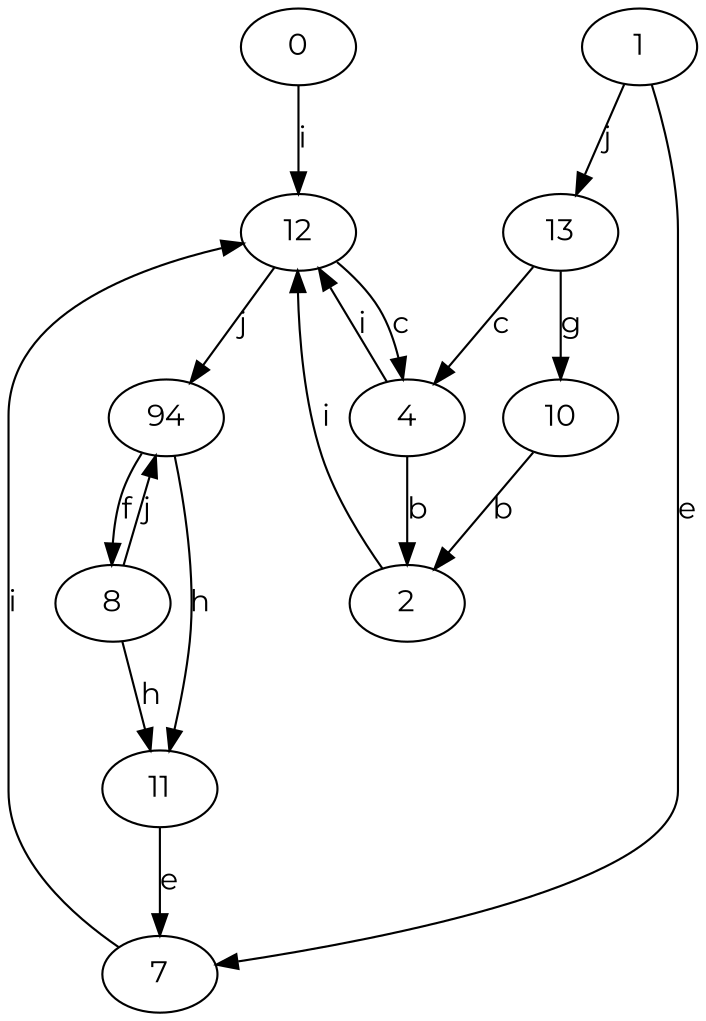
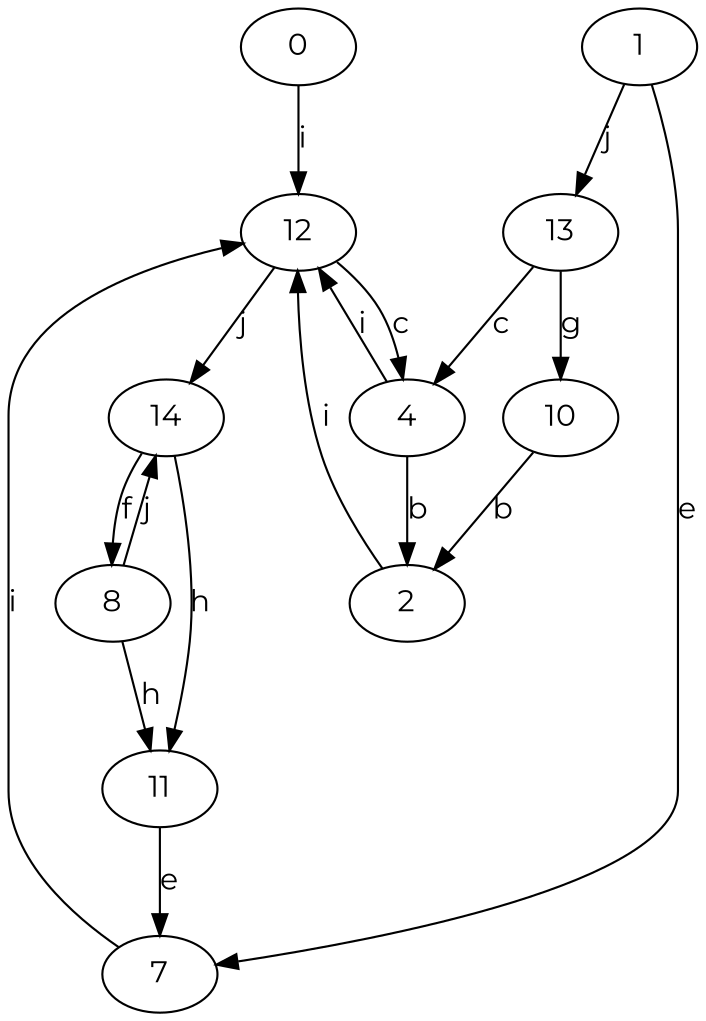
(166, 418) -> (166, 418)
